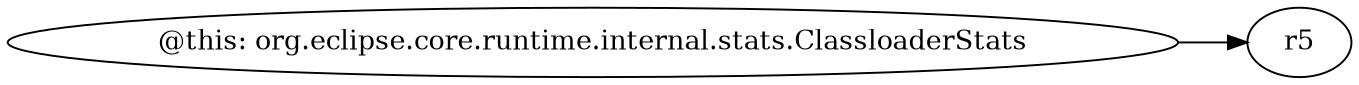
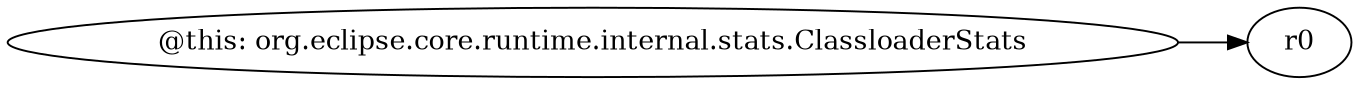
(1299, 42) -> (1299, 42)
